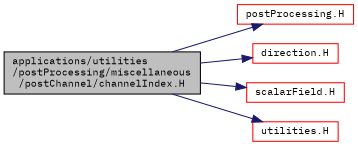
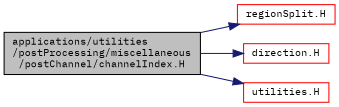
(295, 14) -> (286, 14)
(295, 92) -> none
